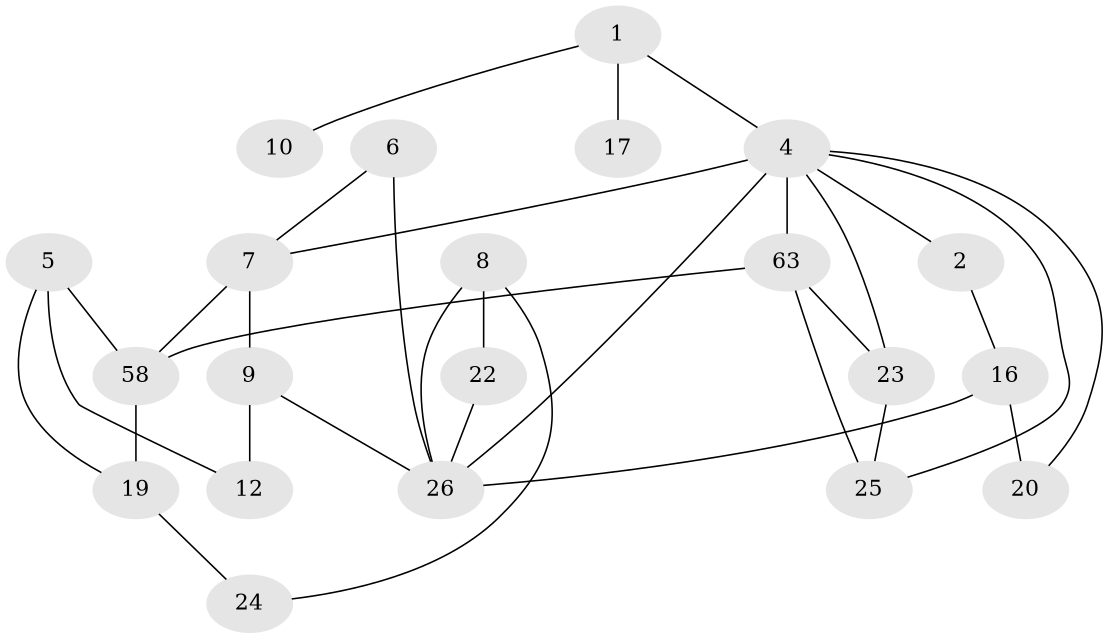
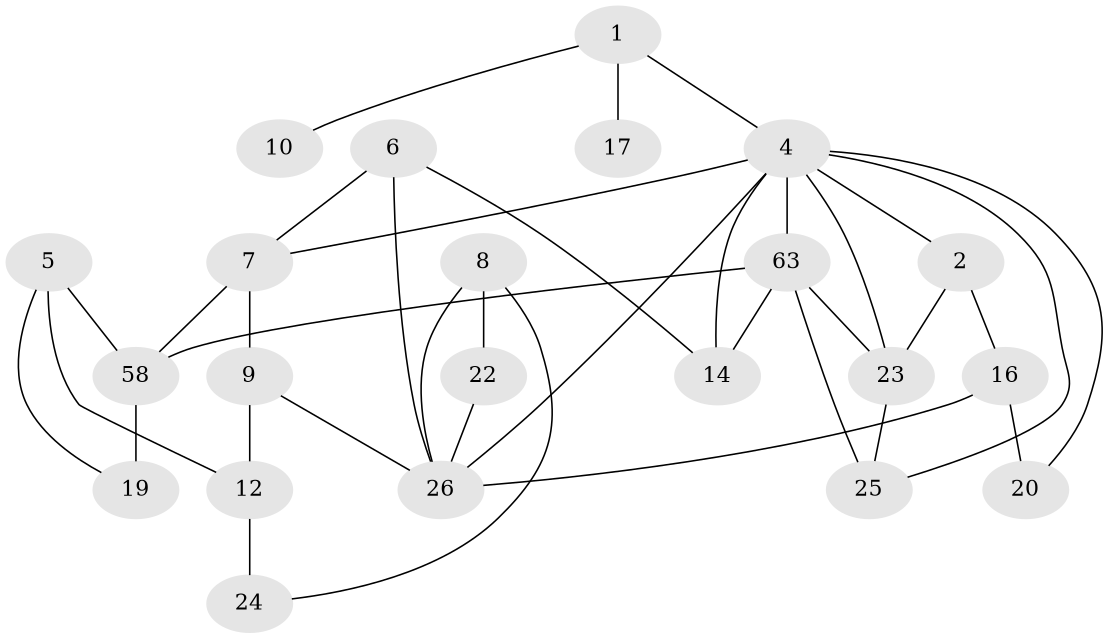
none -> (926, 319)
none -> (718, 376)
(193, 547) -> (250, 547)
